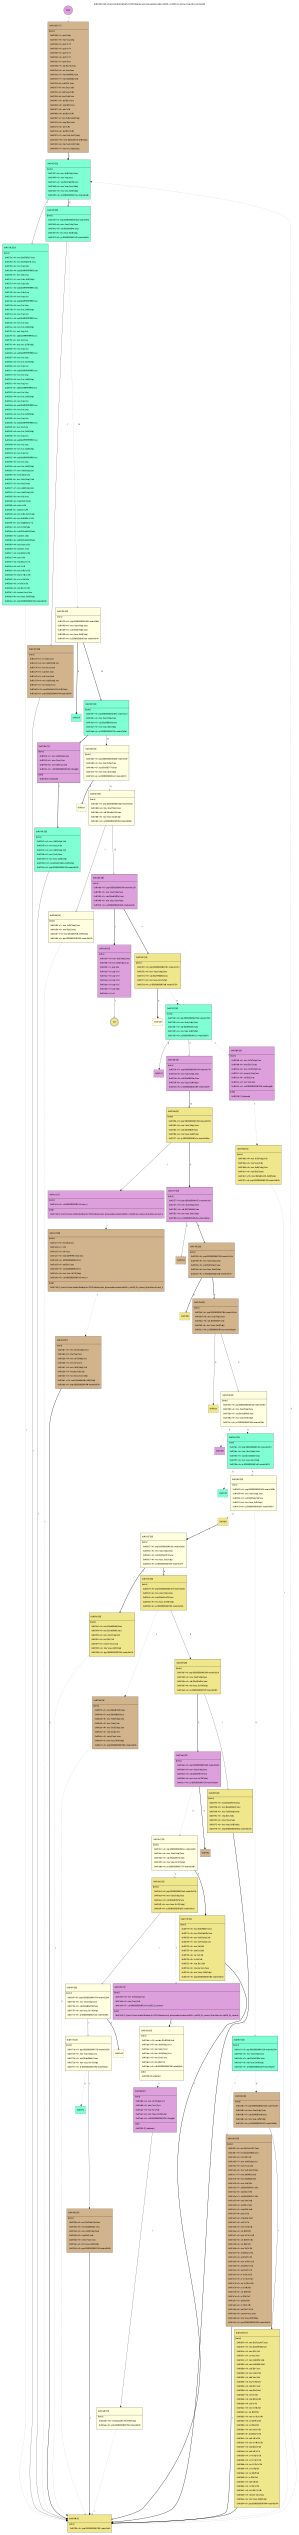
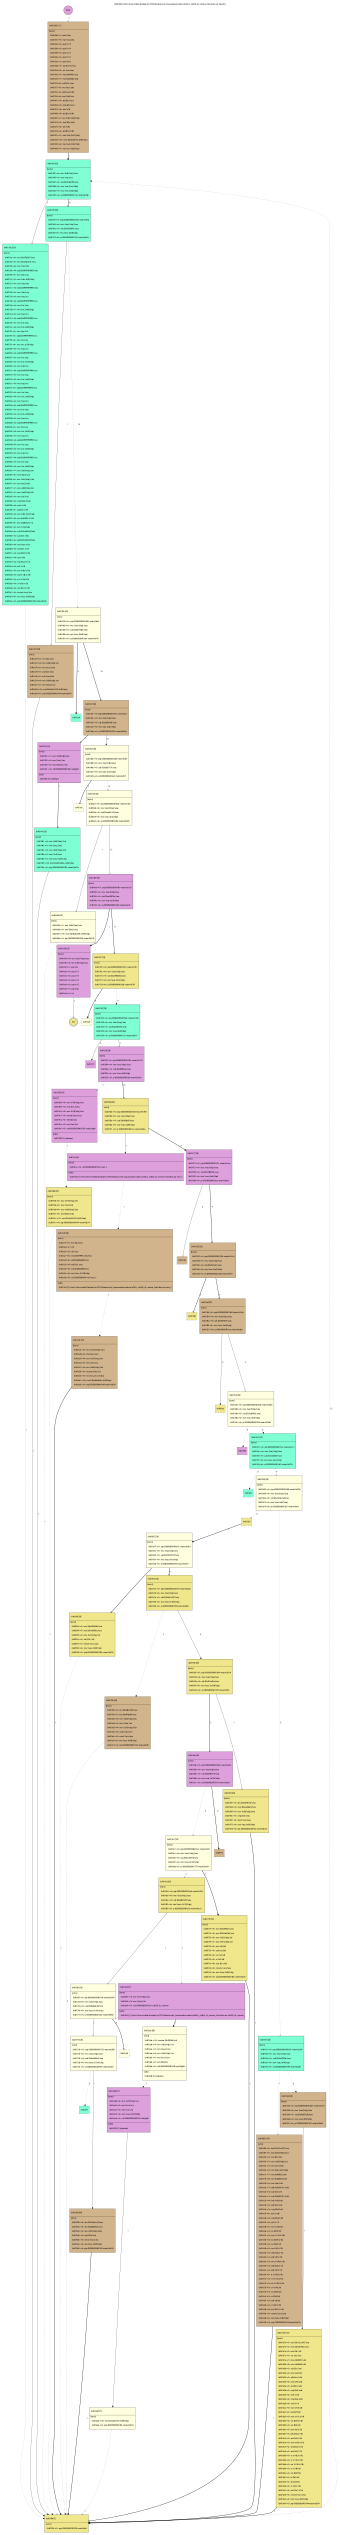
(106, 718) -> (106, 718)
(219, 1047) -> (102, 1086)
